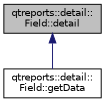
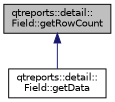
(53, 19) -> (57, 19)
